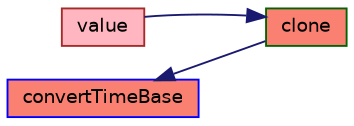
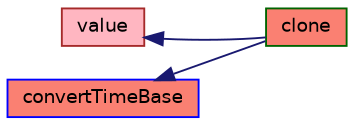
(195, 15) -> (215, 40)
